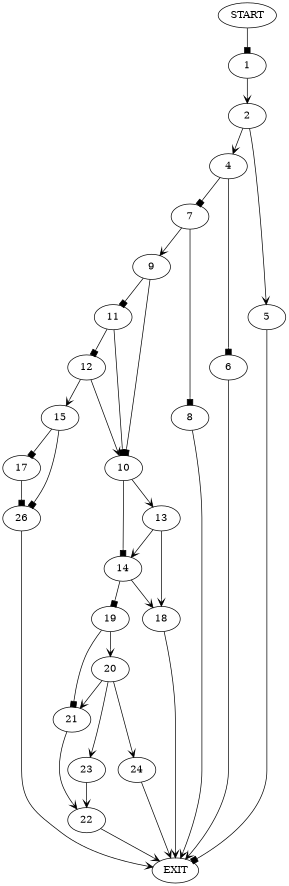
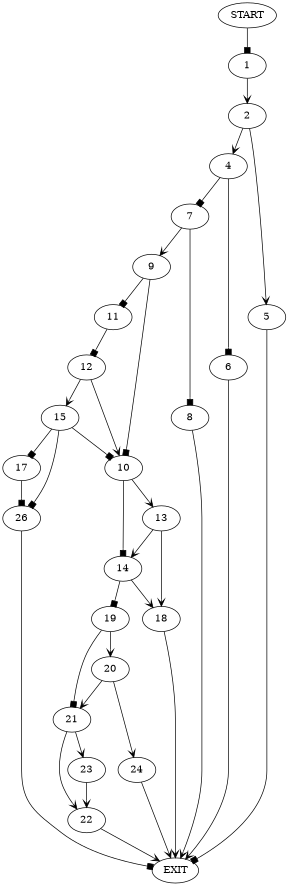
(118, 389) -> (89, 441)
(101, 716) -> (78, 741)
(22, 735) -> (22, 735)
